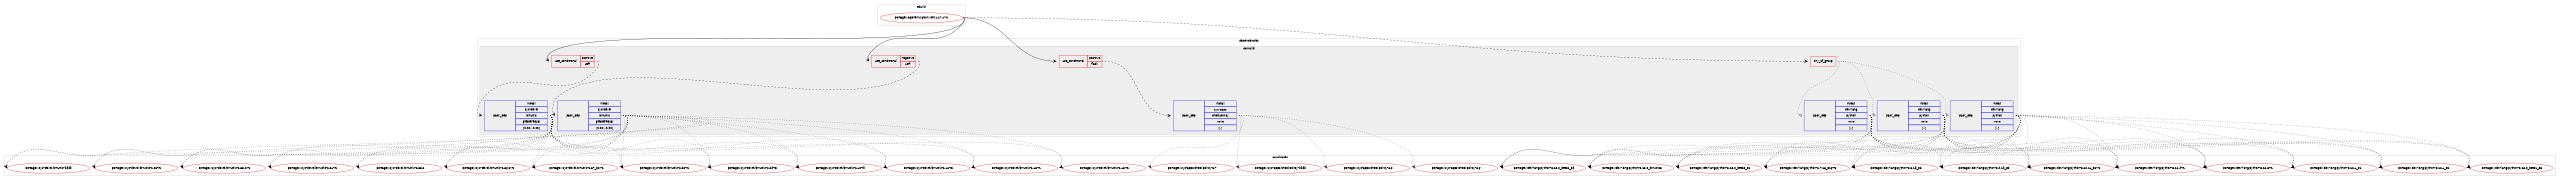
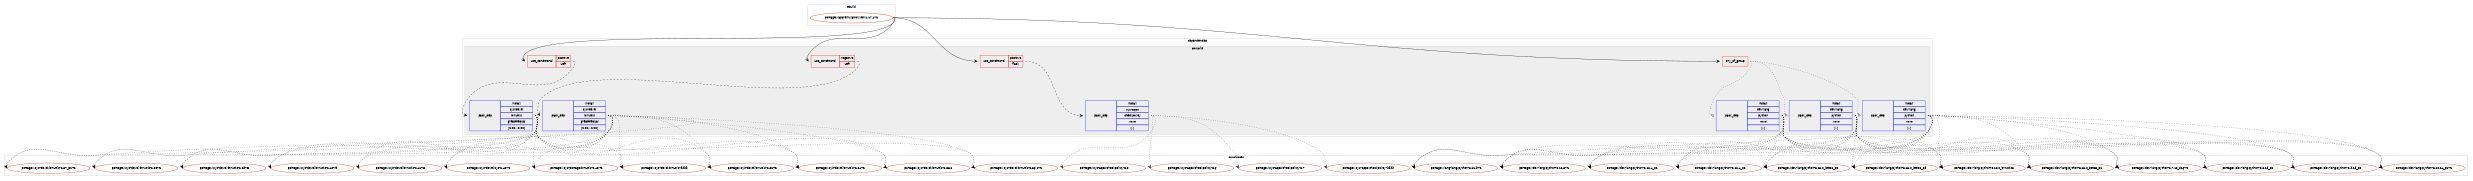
(1405, 41) -> (1325, 41)
(225, 168) -> none
(1016, 168) -> (488, 168)
(1104, 168) -> (576, 168)
(2160, 168) -> (1456, 168)
